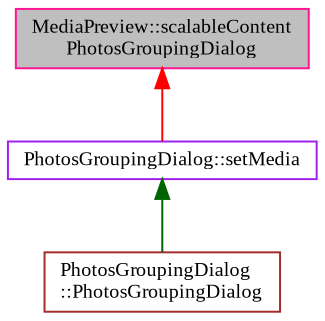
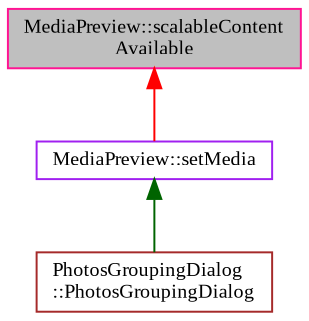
(162, 39) -> (154, 39)
(162, 160) -> (154, 160)
